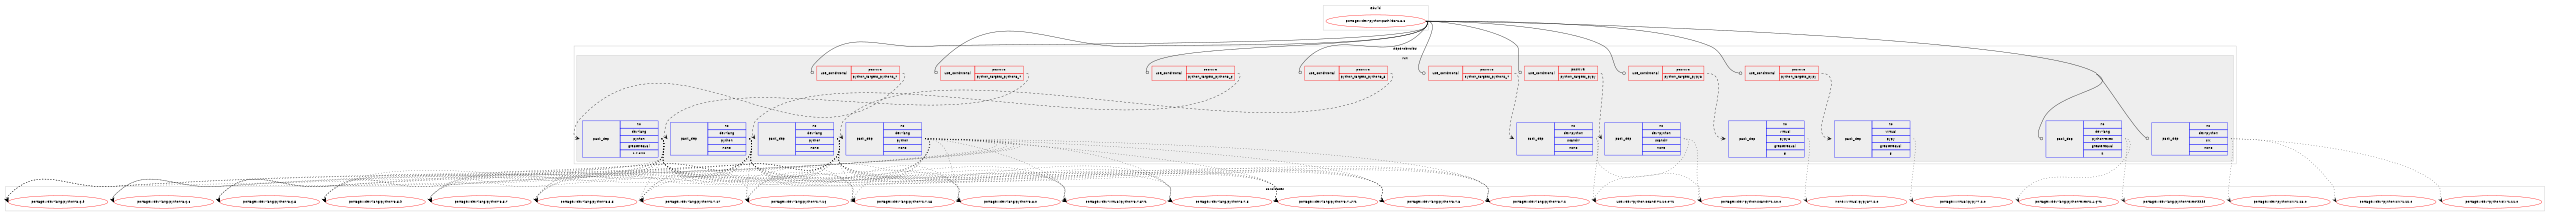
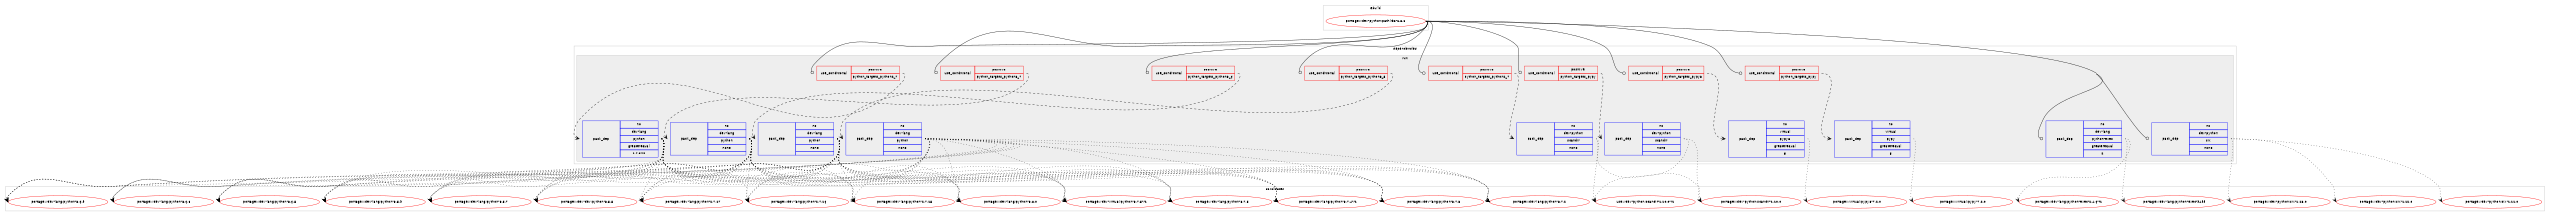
(587, 202) -> (587, 202)
(1857, 202) -> (1857, 202)
(2175, 202) -> (2175, 202)
